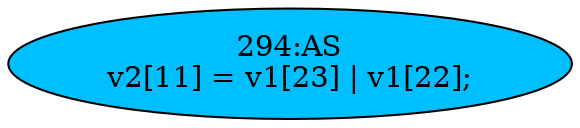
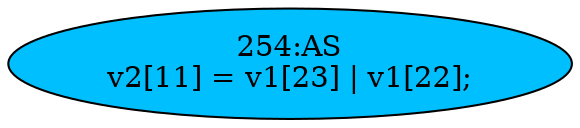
(290, 64) -> (290, 64)
